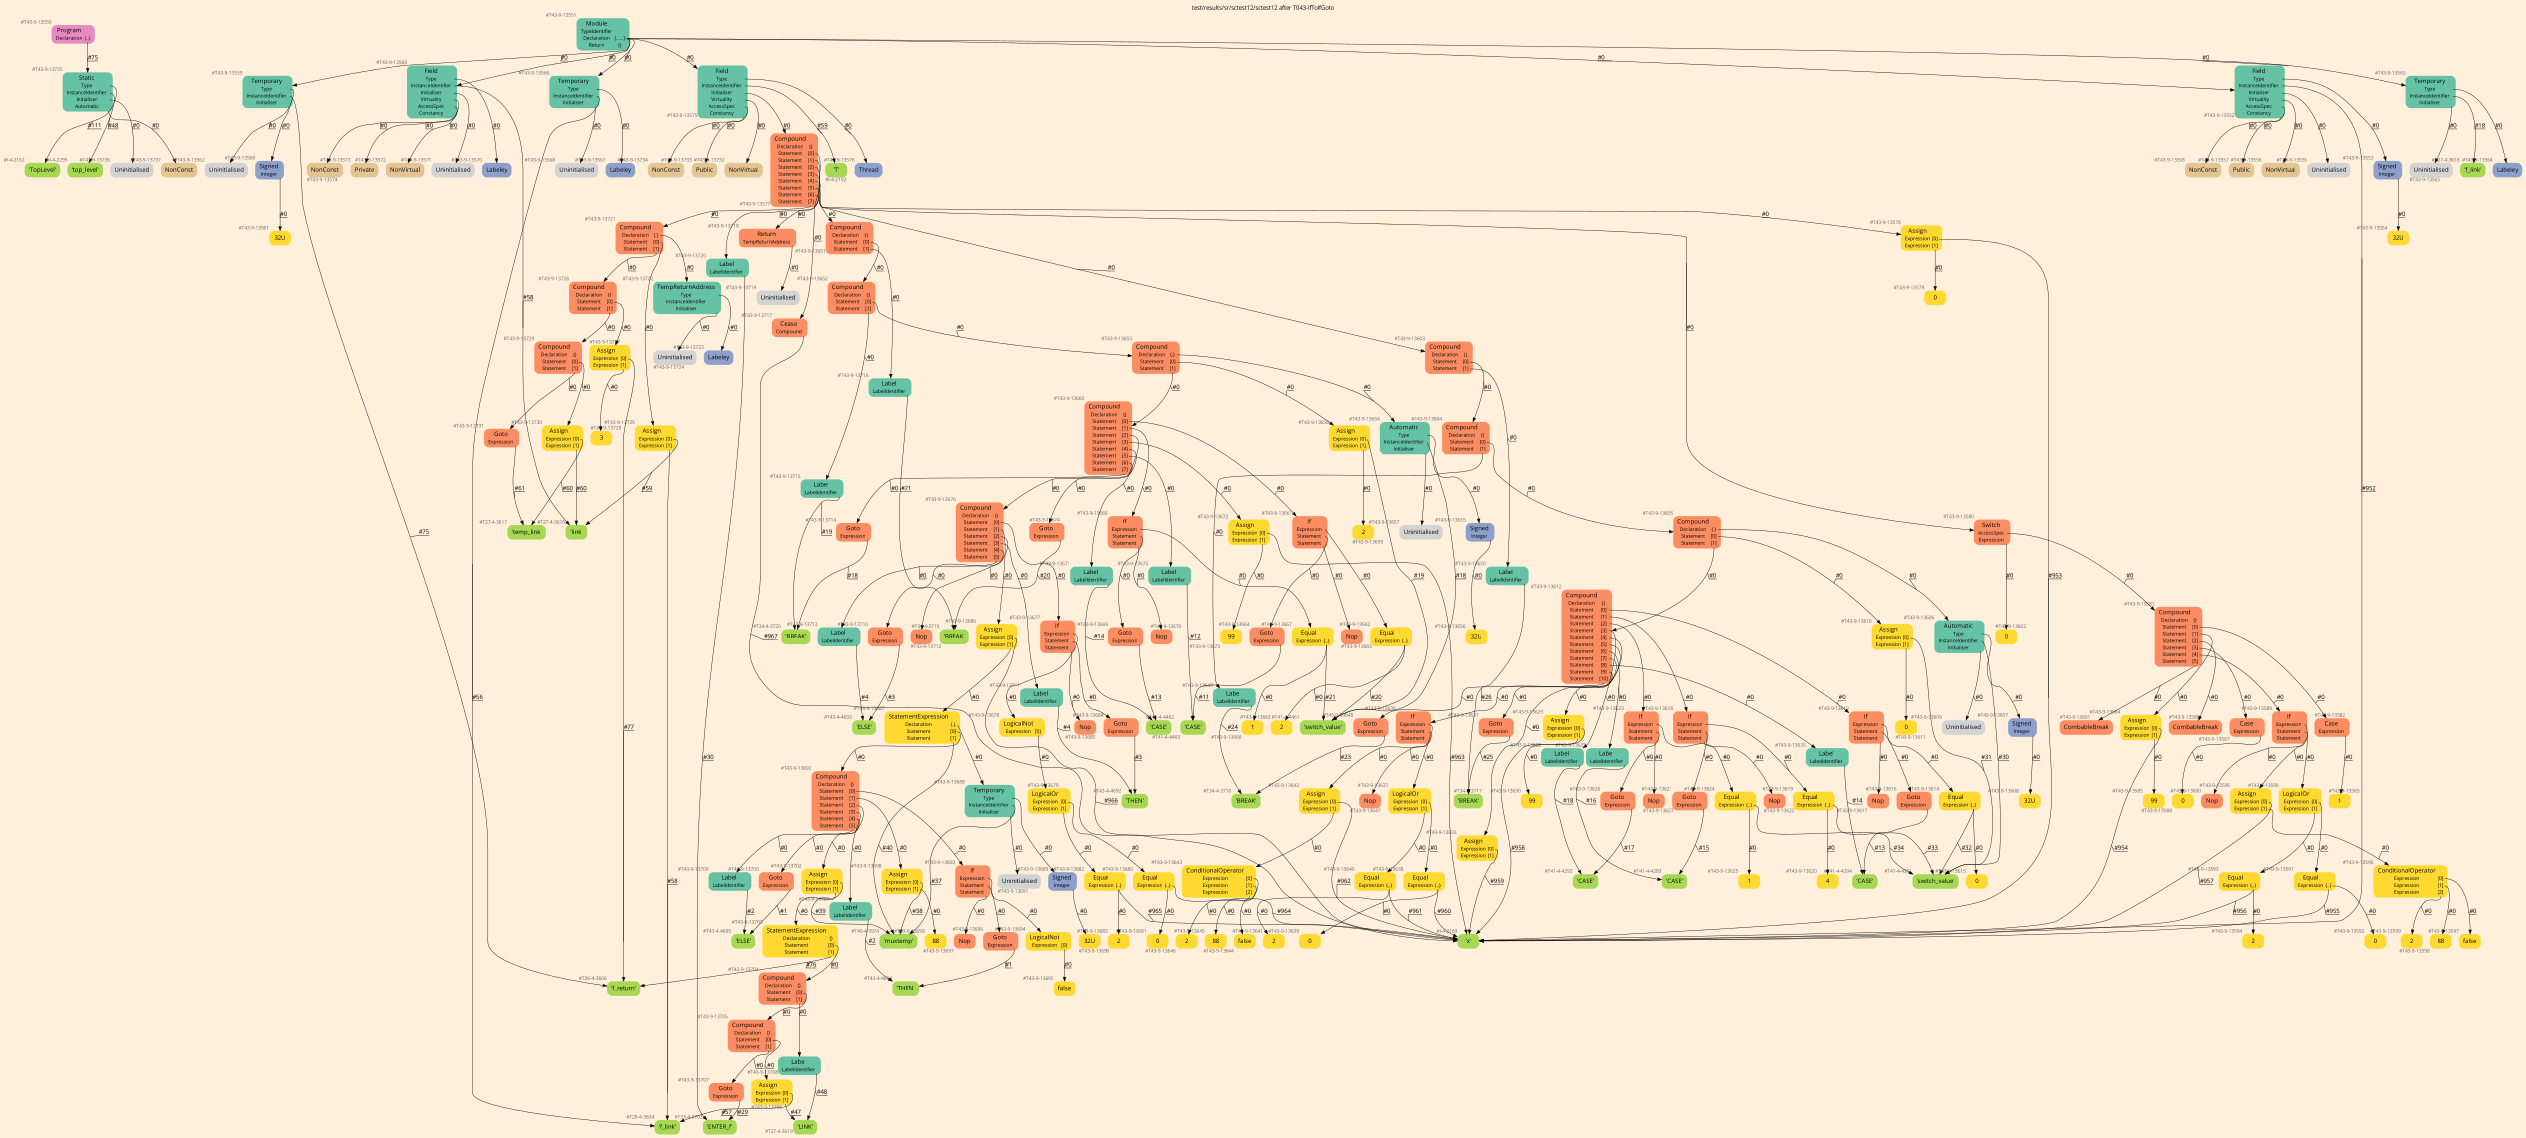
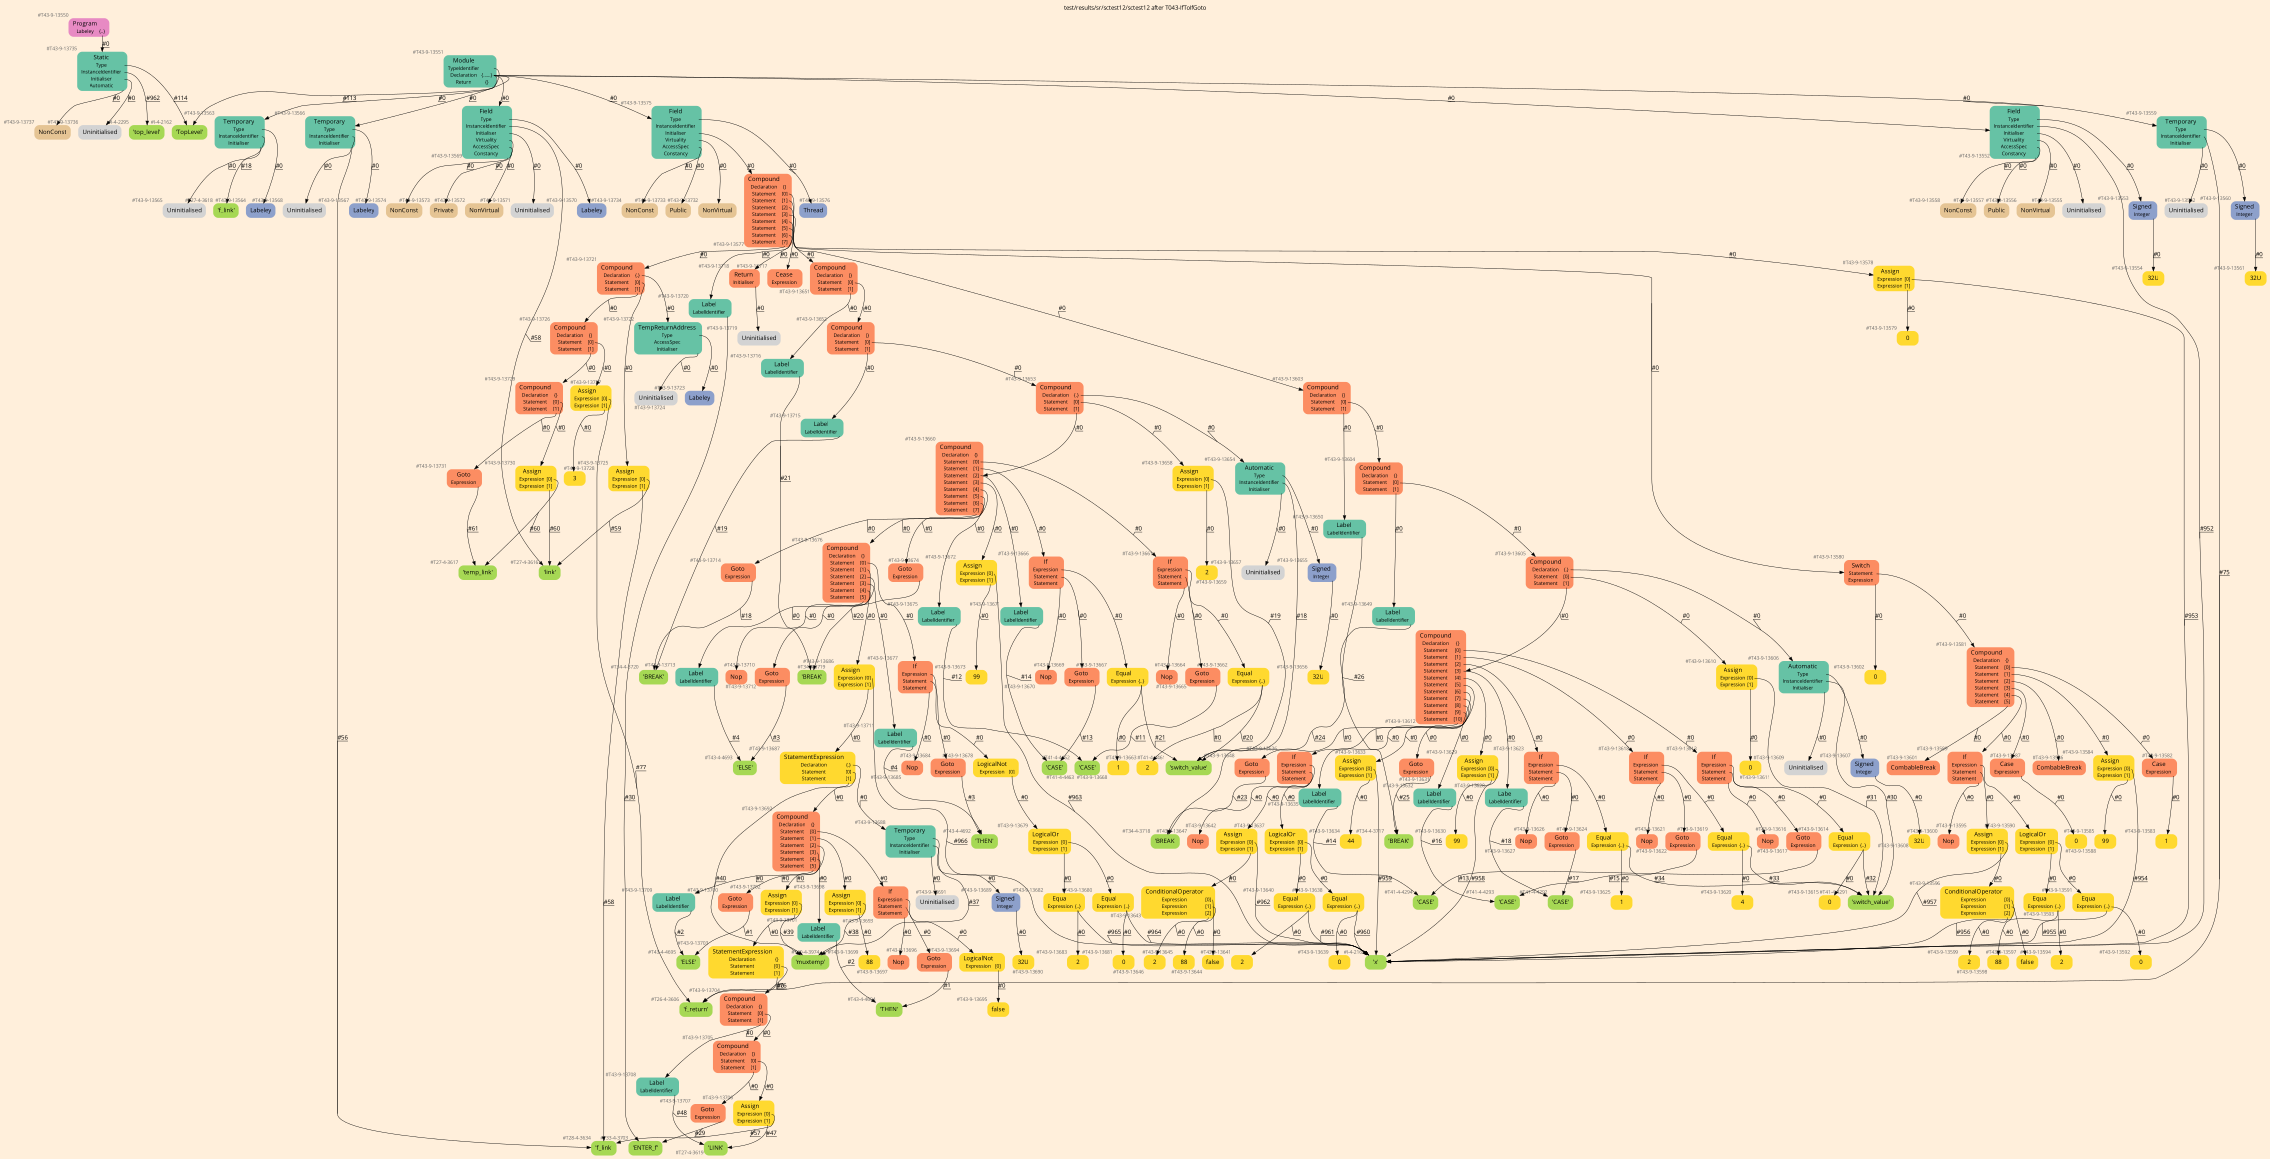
(69, 38) -> (85, 32)
(93, 58) -> (106, 44)
none -> (352, 95)
(95, 126) -> (181, 98)
(113, 126) -> (153, 98)
(836, 170) -> none
(767, 242) -> (744, 283)
(686, 302) -> (667, 342)
(789, 332) -> (784, 283)
(1991, 533) -> (1861, 574)
(969, 716) -> none
none -> (1351, 841)
